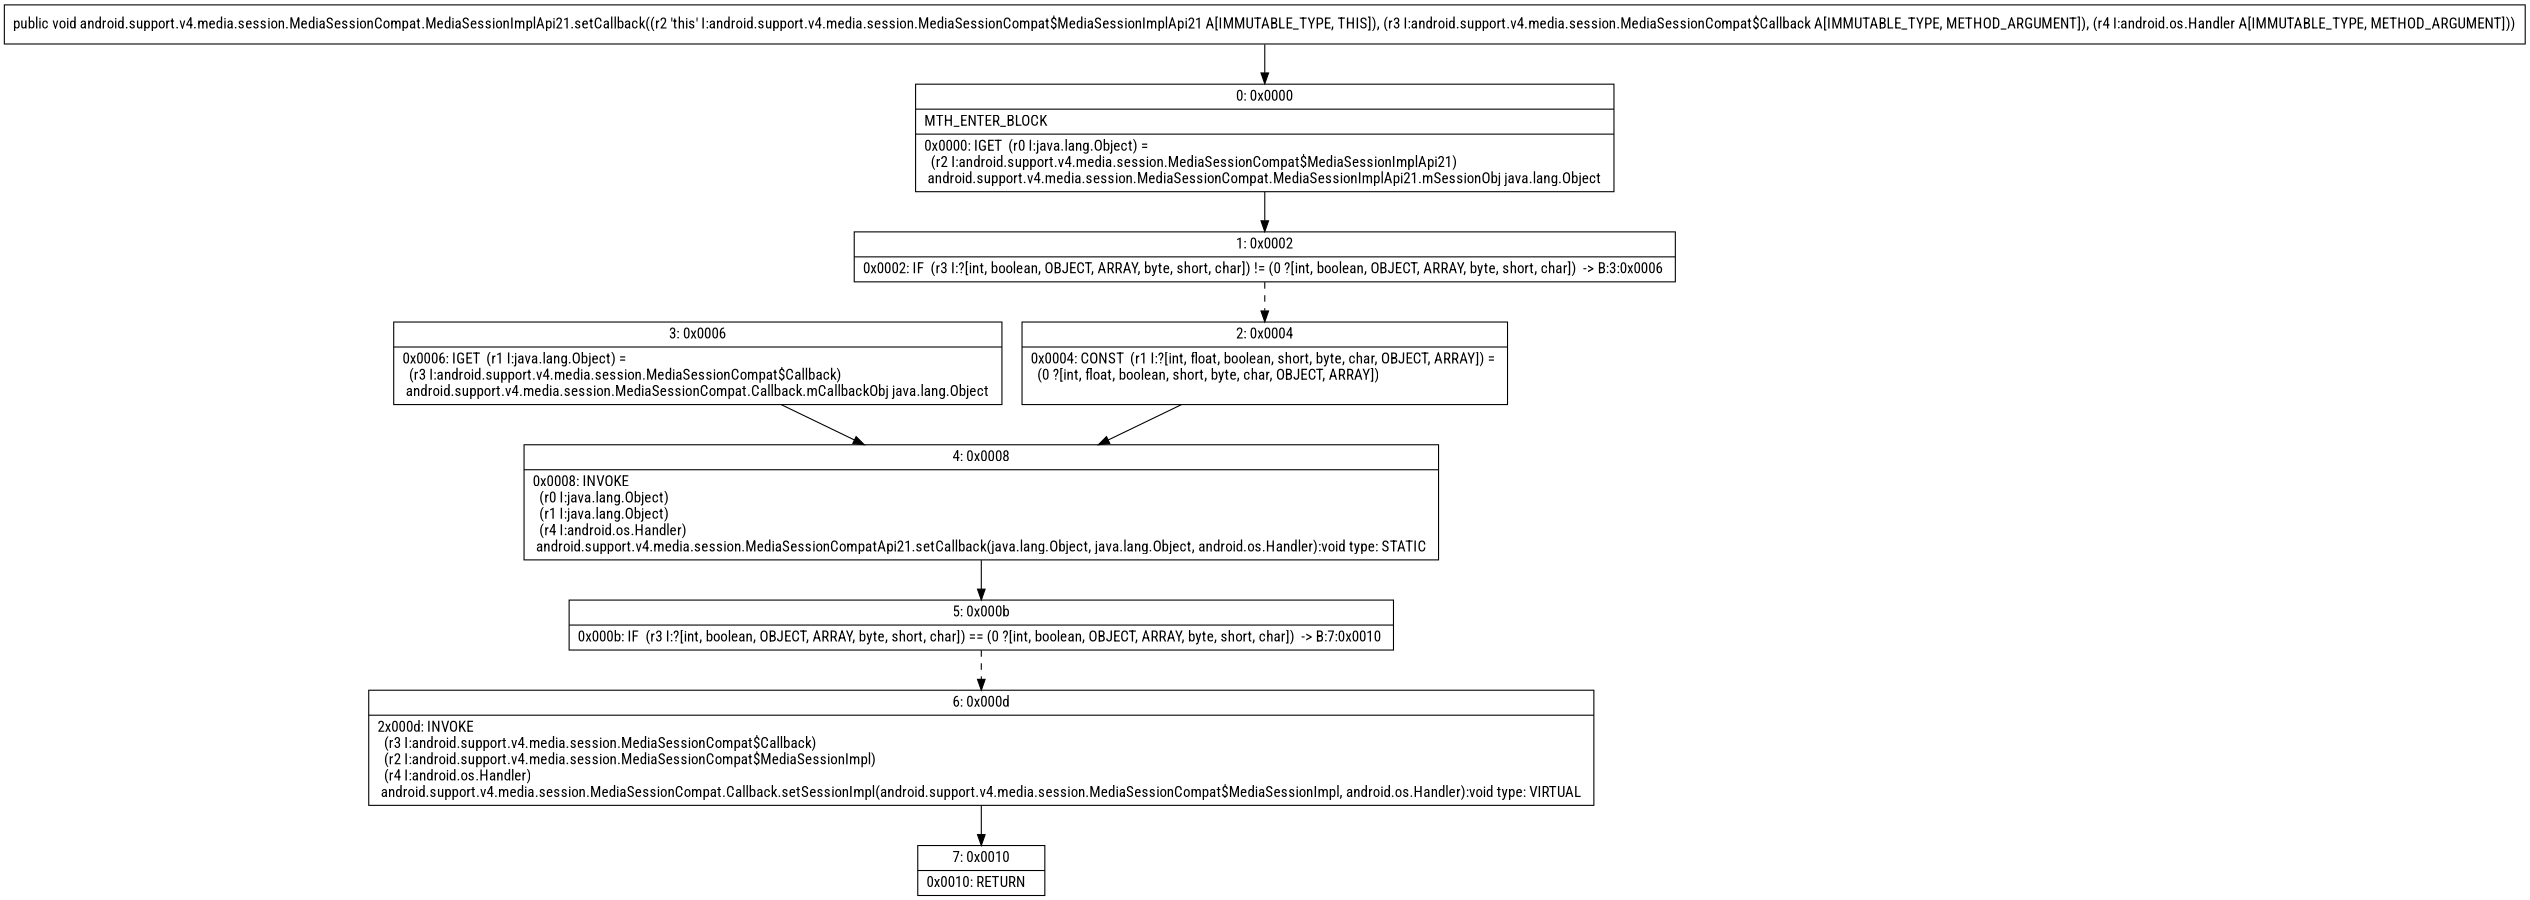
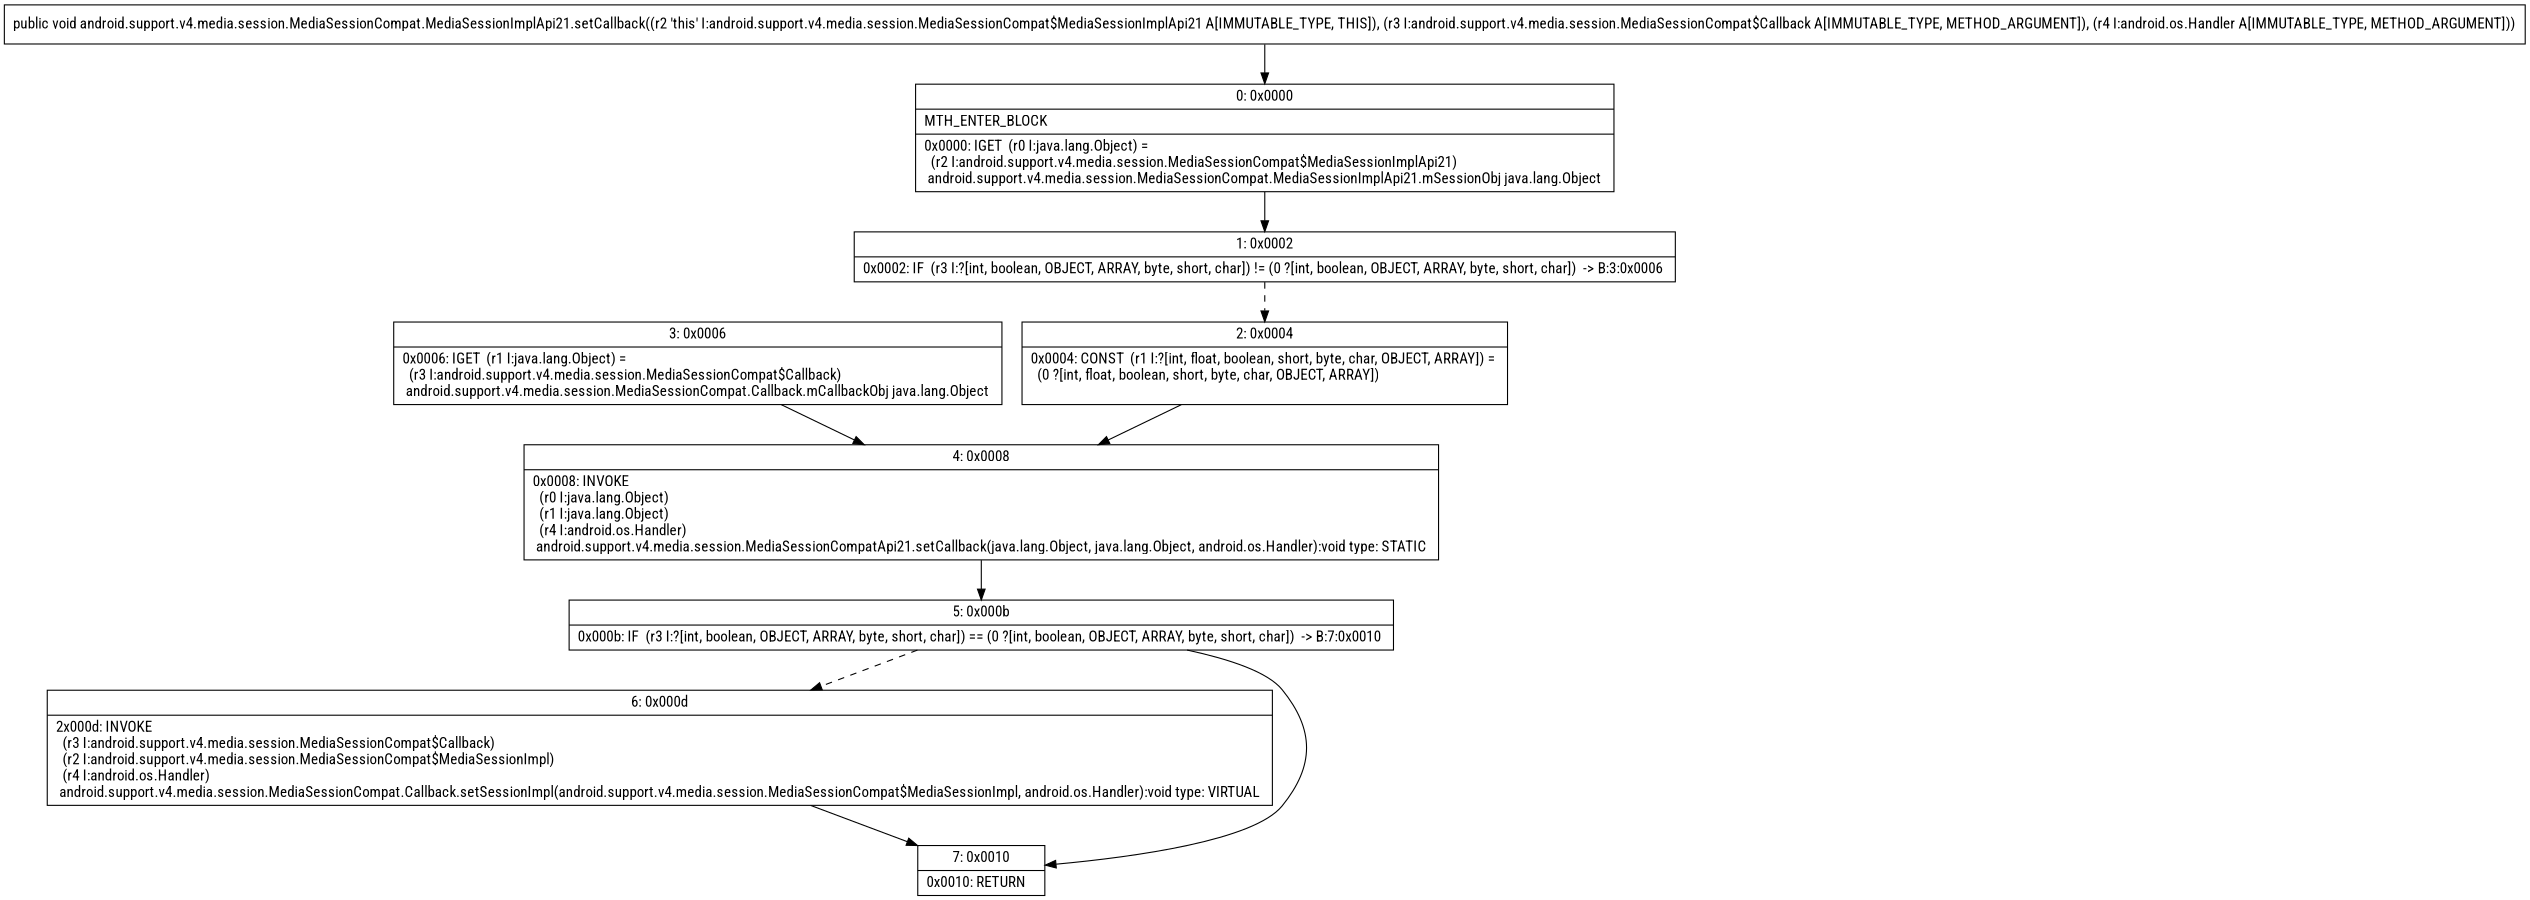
none -> (1281, 807)
